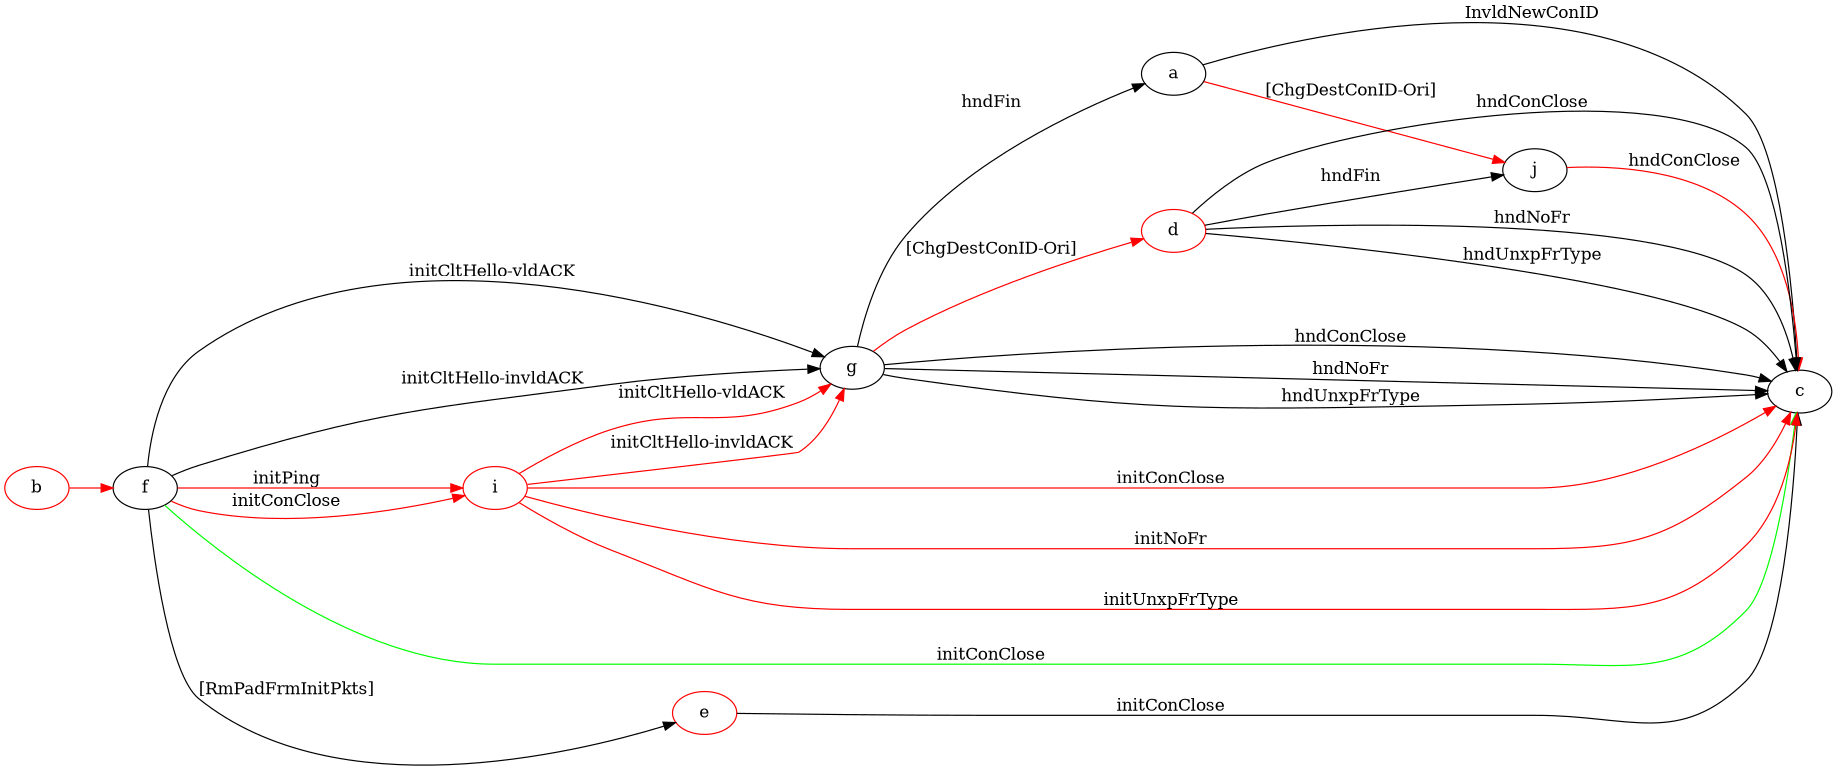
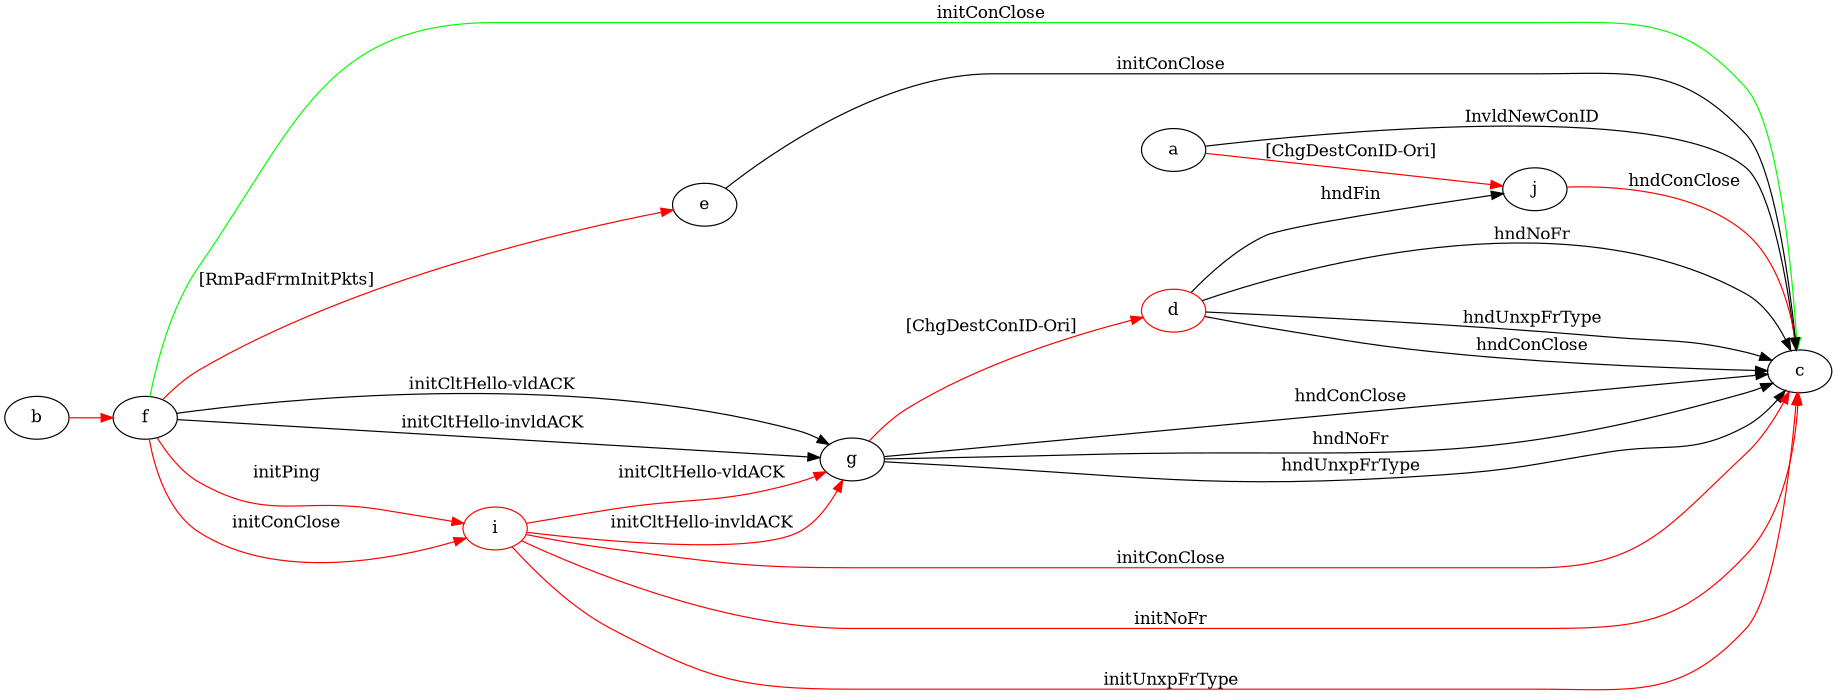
(961, 184) -> none
(37, 488) -> (37, 418)
(705, 713) -> (705, 205)
(328, 755) -> (402, 281)
